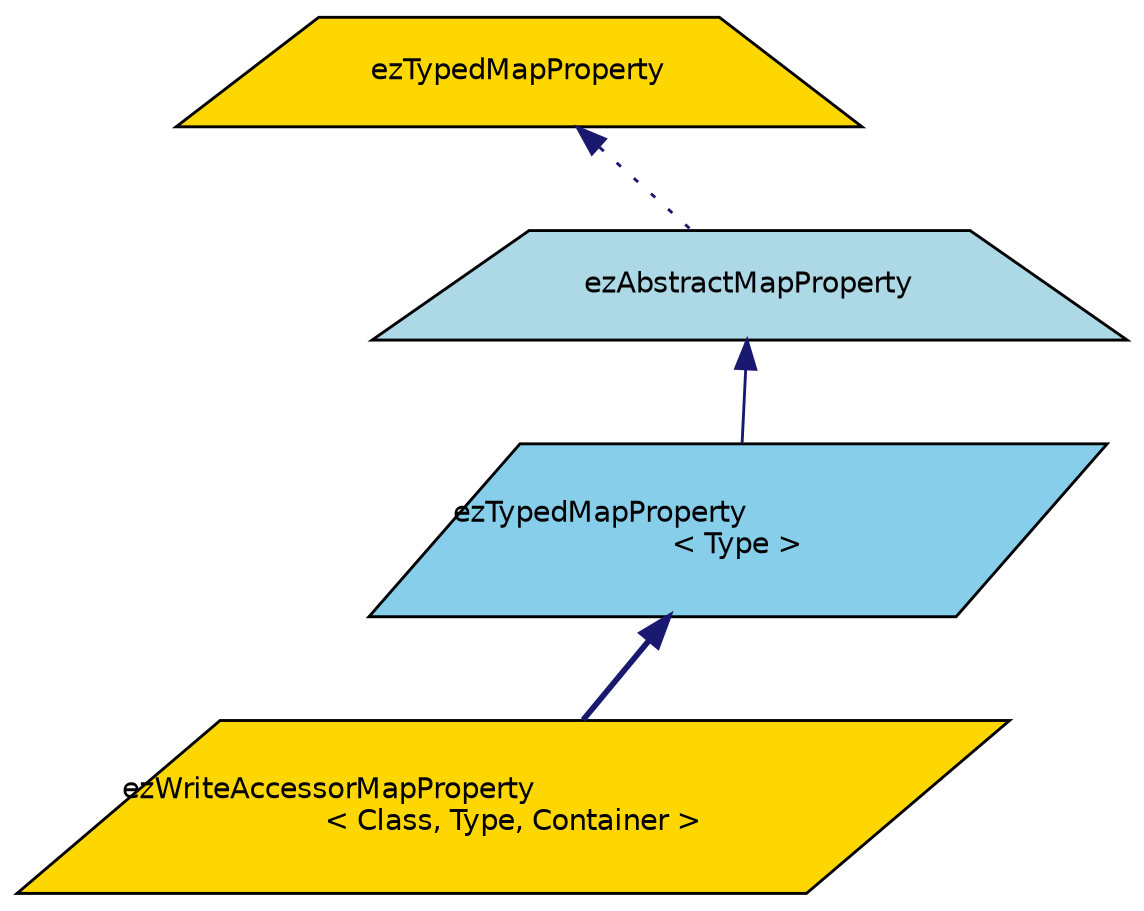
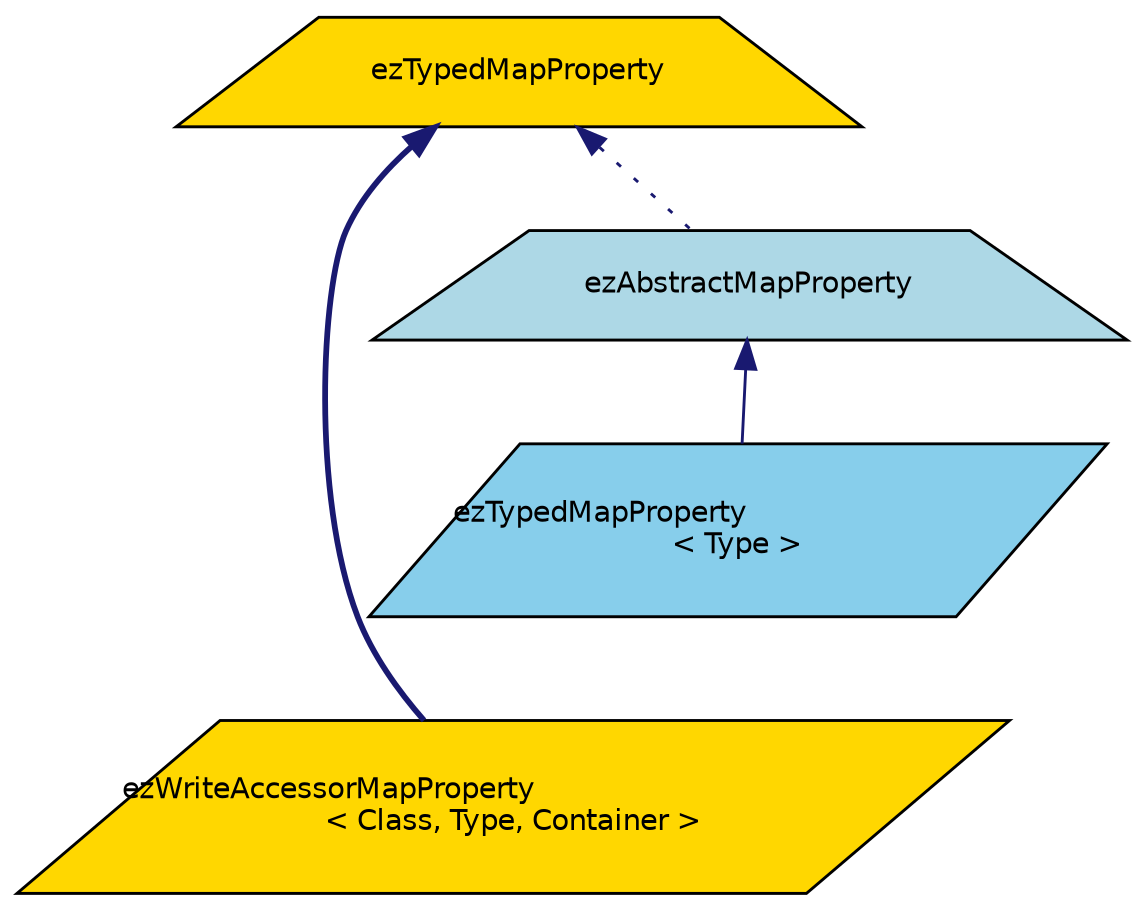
(616, 680) -> (326, 432)
